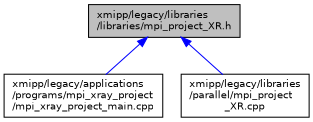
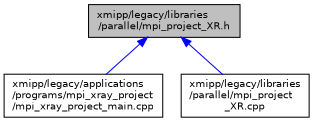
(164, 21) -> (164, 21)
